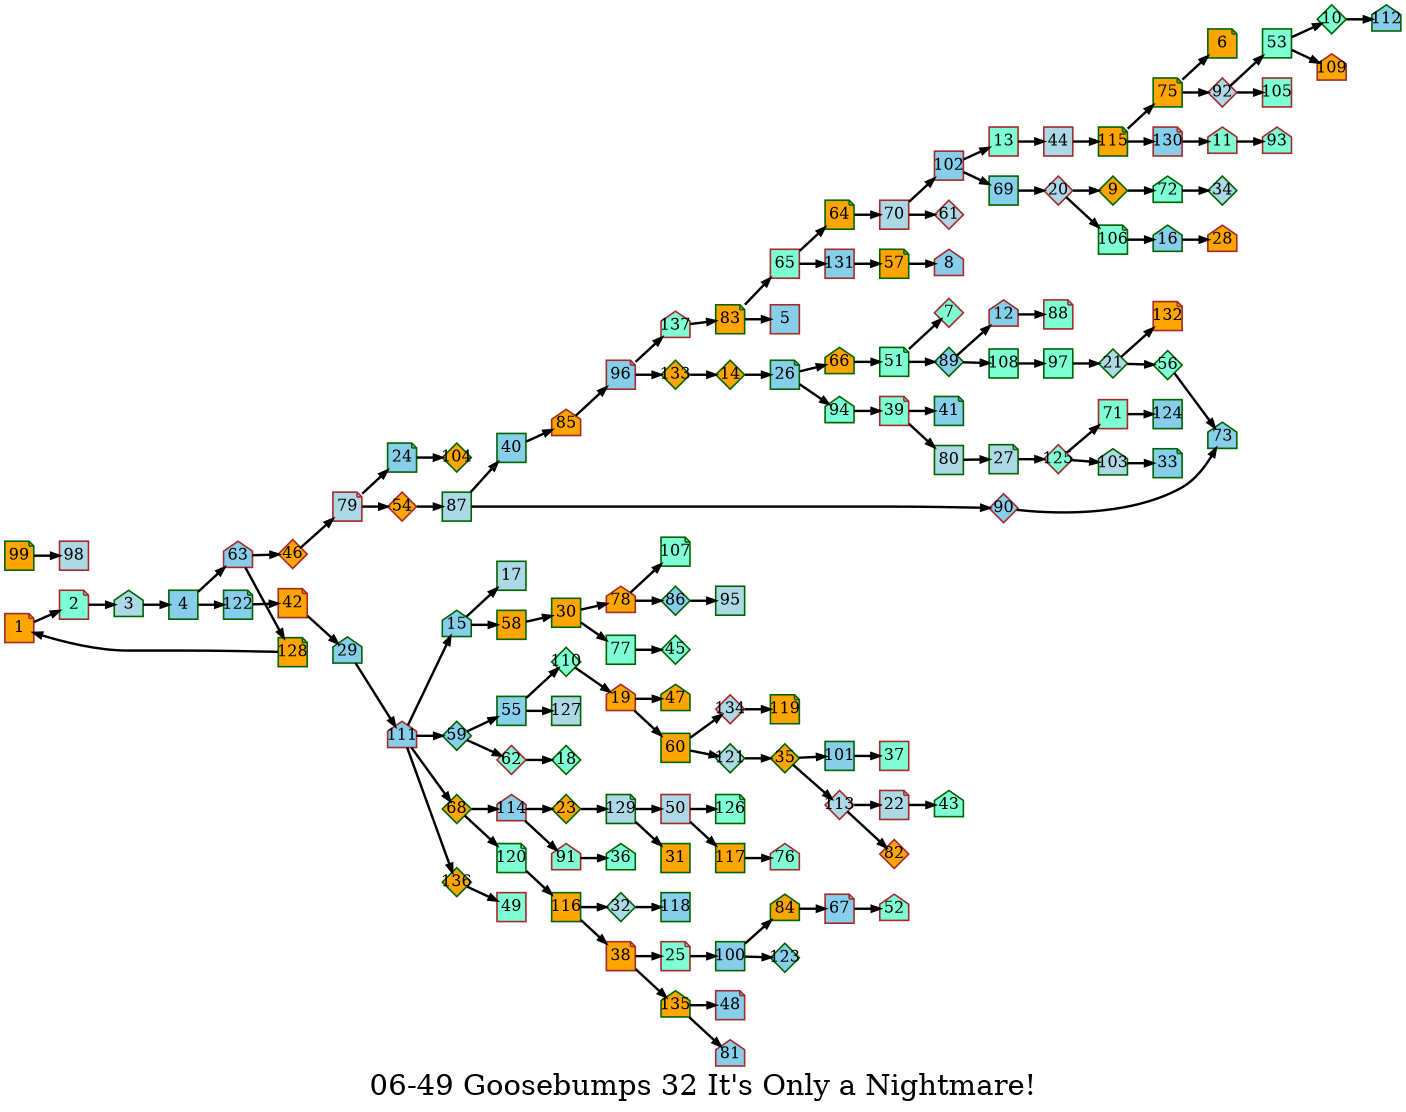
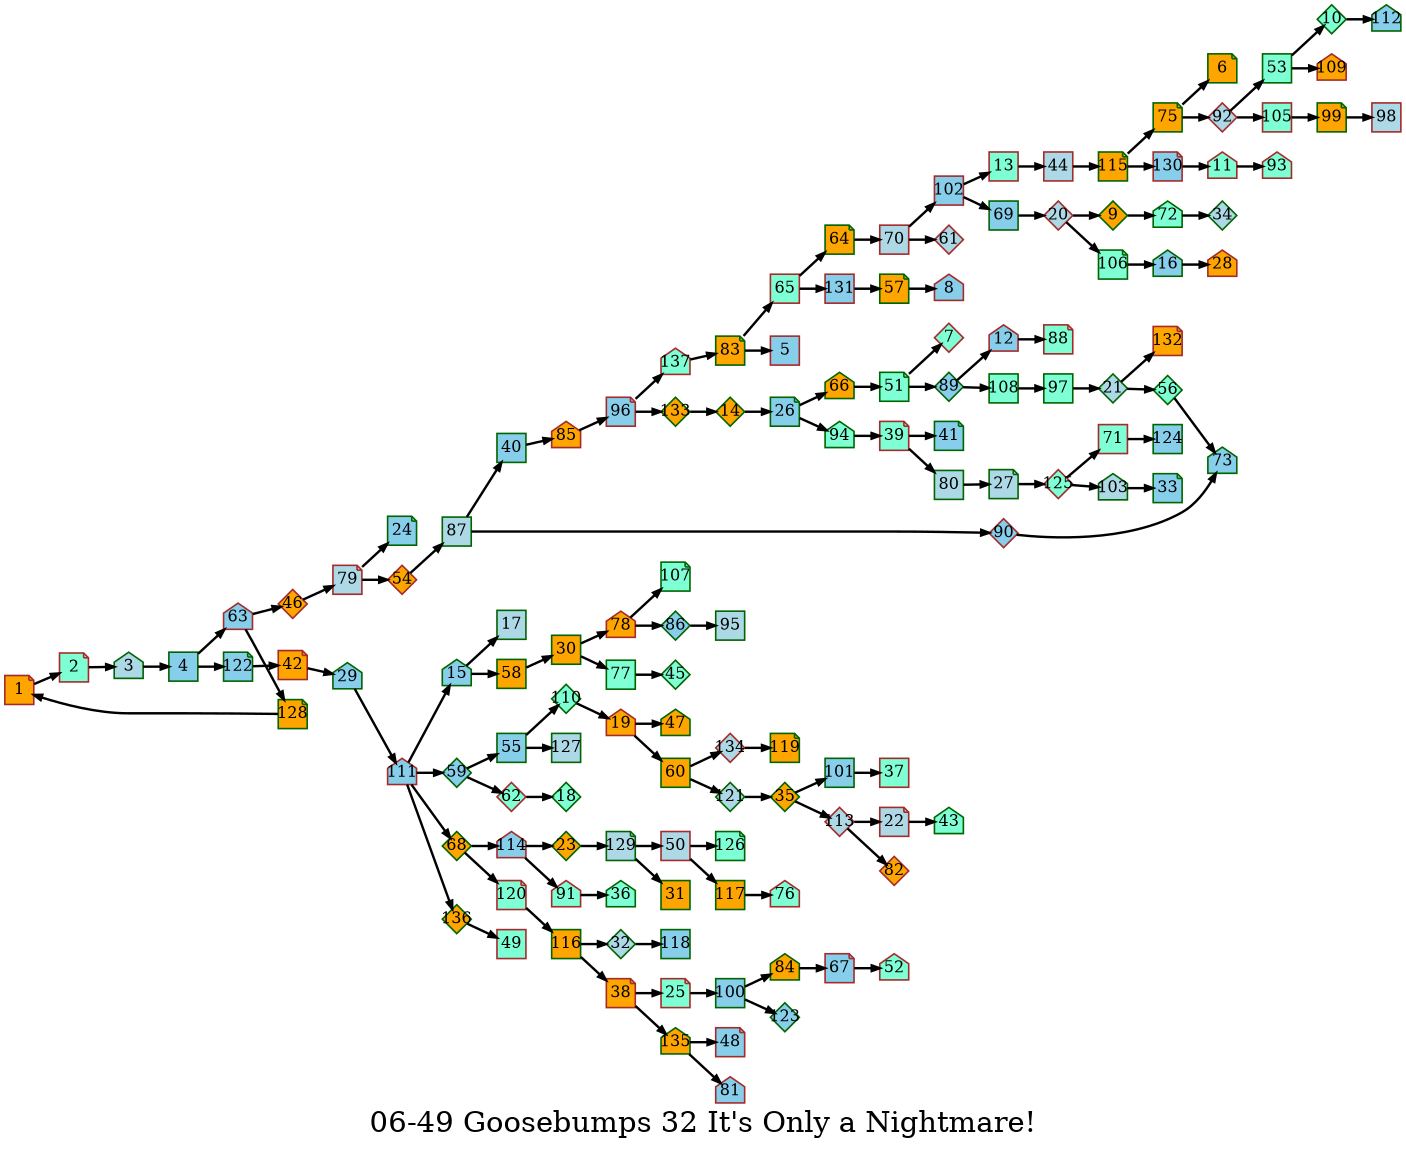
none -> (1300, 117)
(457, 458) -> none
(511, 858) -> (511, 895)
